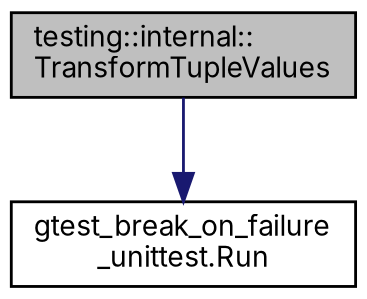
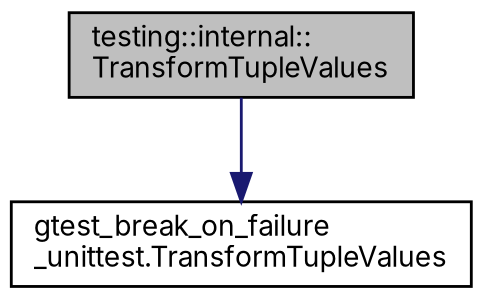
(183, 244) -> (241, 244)
